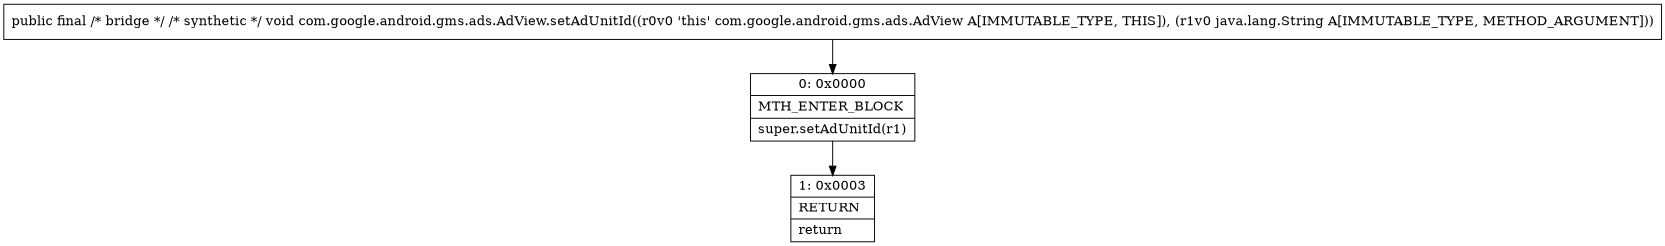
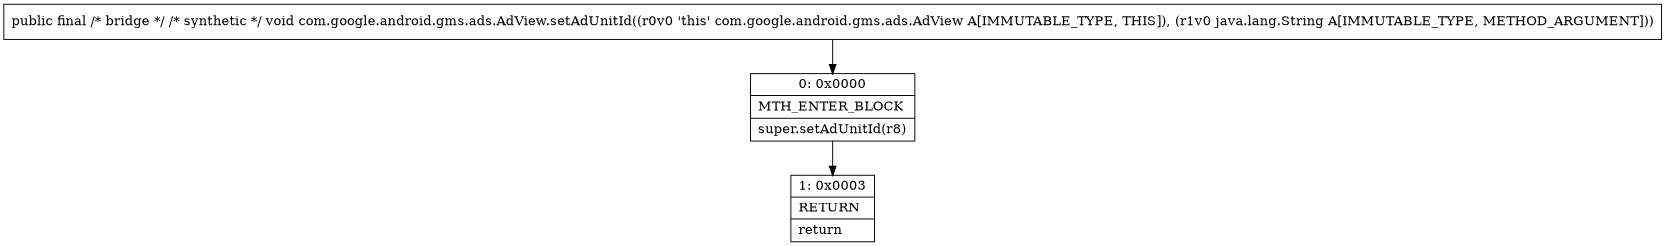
(833, 129) -> (833, 129)
